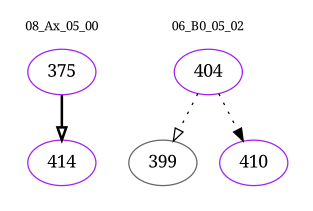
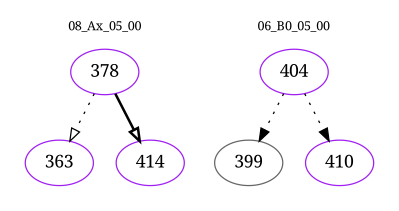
(208, 27) -> (294, 27)
(62, 72) -> (105, 72)
(188, 112) -> (274, 112)
none -> (59, 163)
